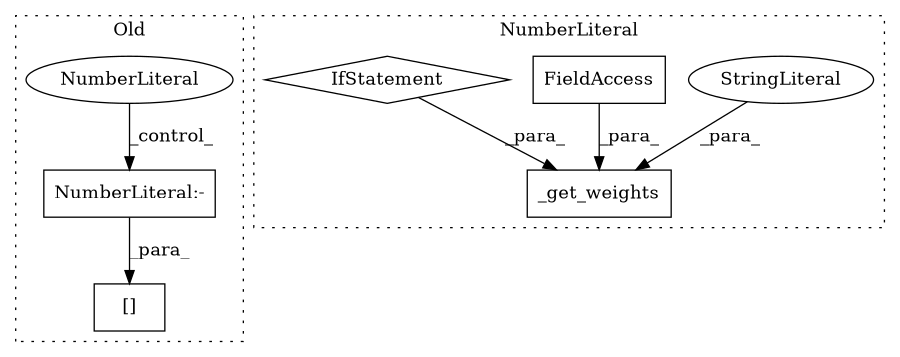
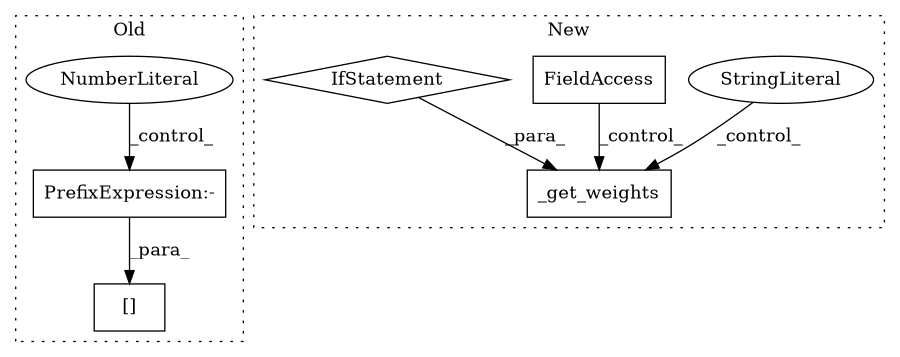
(569, 31) -> (569, 31)
(629, 137) -> (641, 137)
(730, 137) -> (759, 137)
(130, 194) -> (130, 194)
